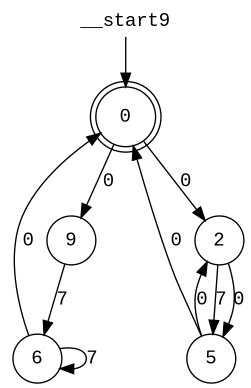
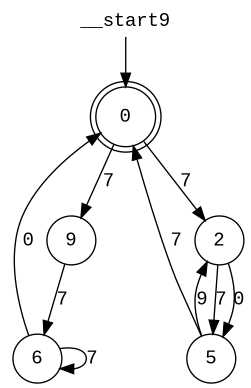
(109, 181) -> (109, 181)
(186, 181) -> (186, 181)
(177, 240) -> (177, 240)
(202, 300) -> (202, 300)
